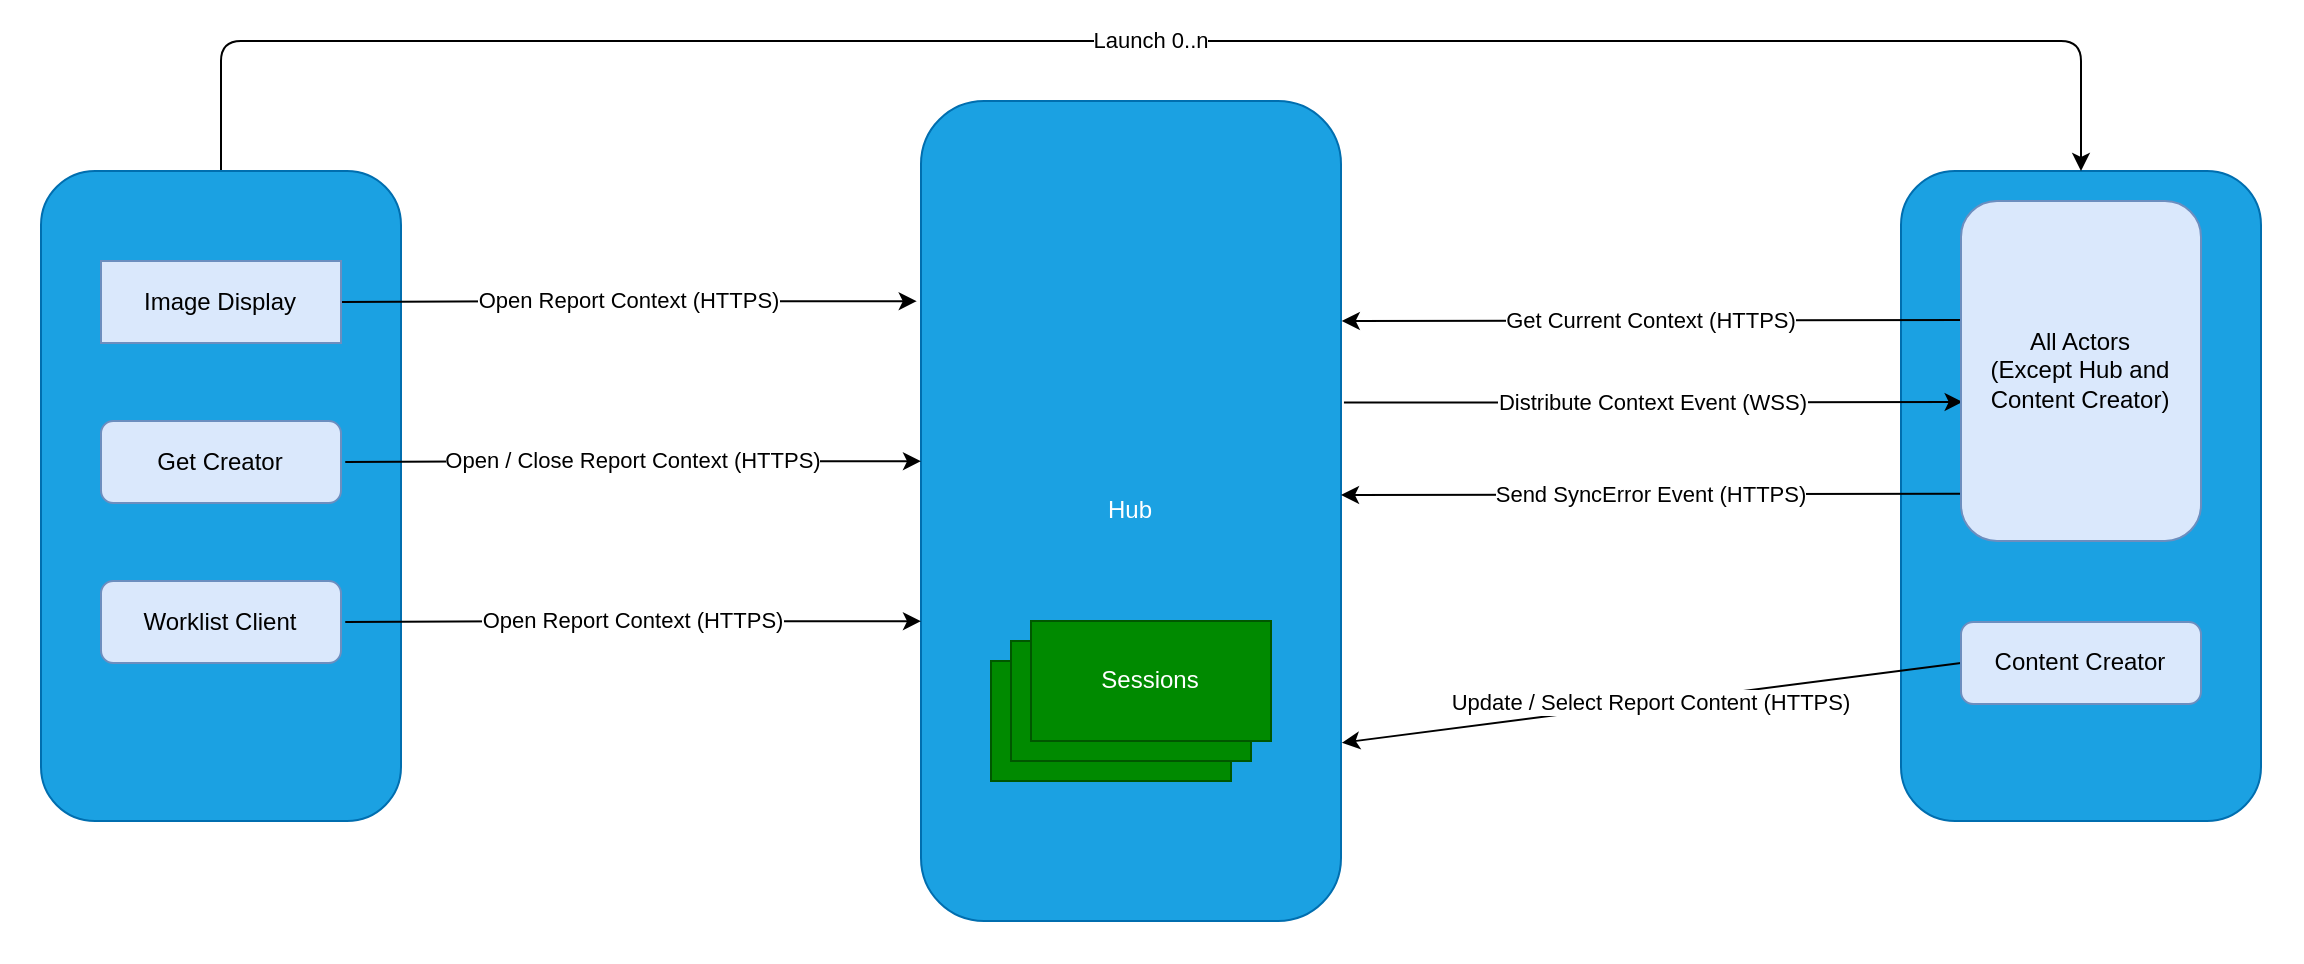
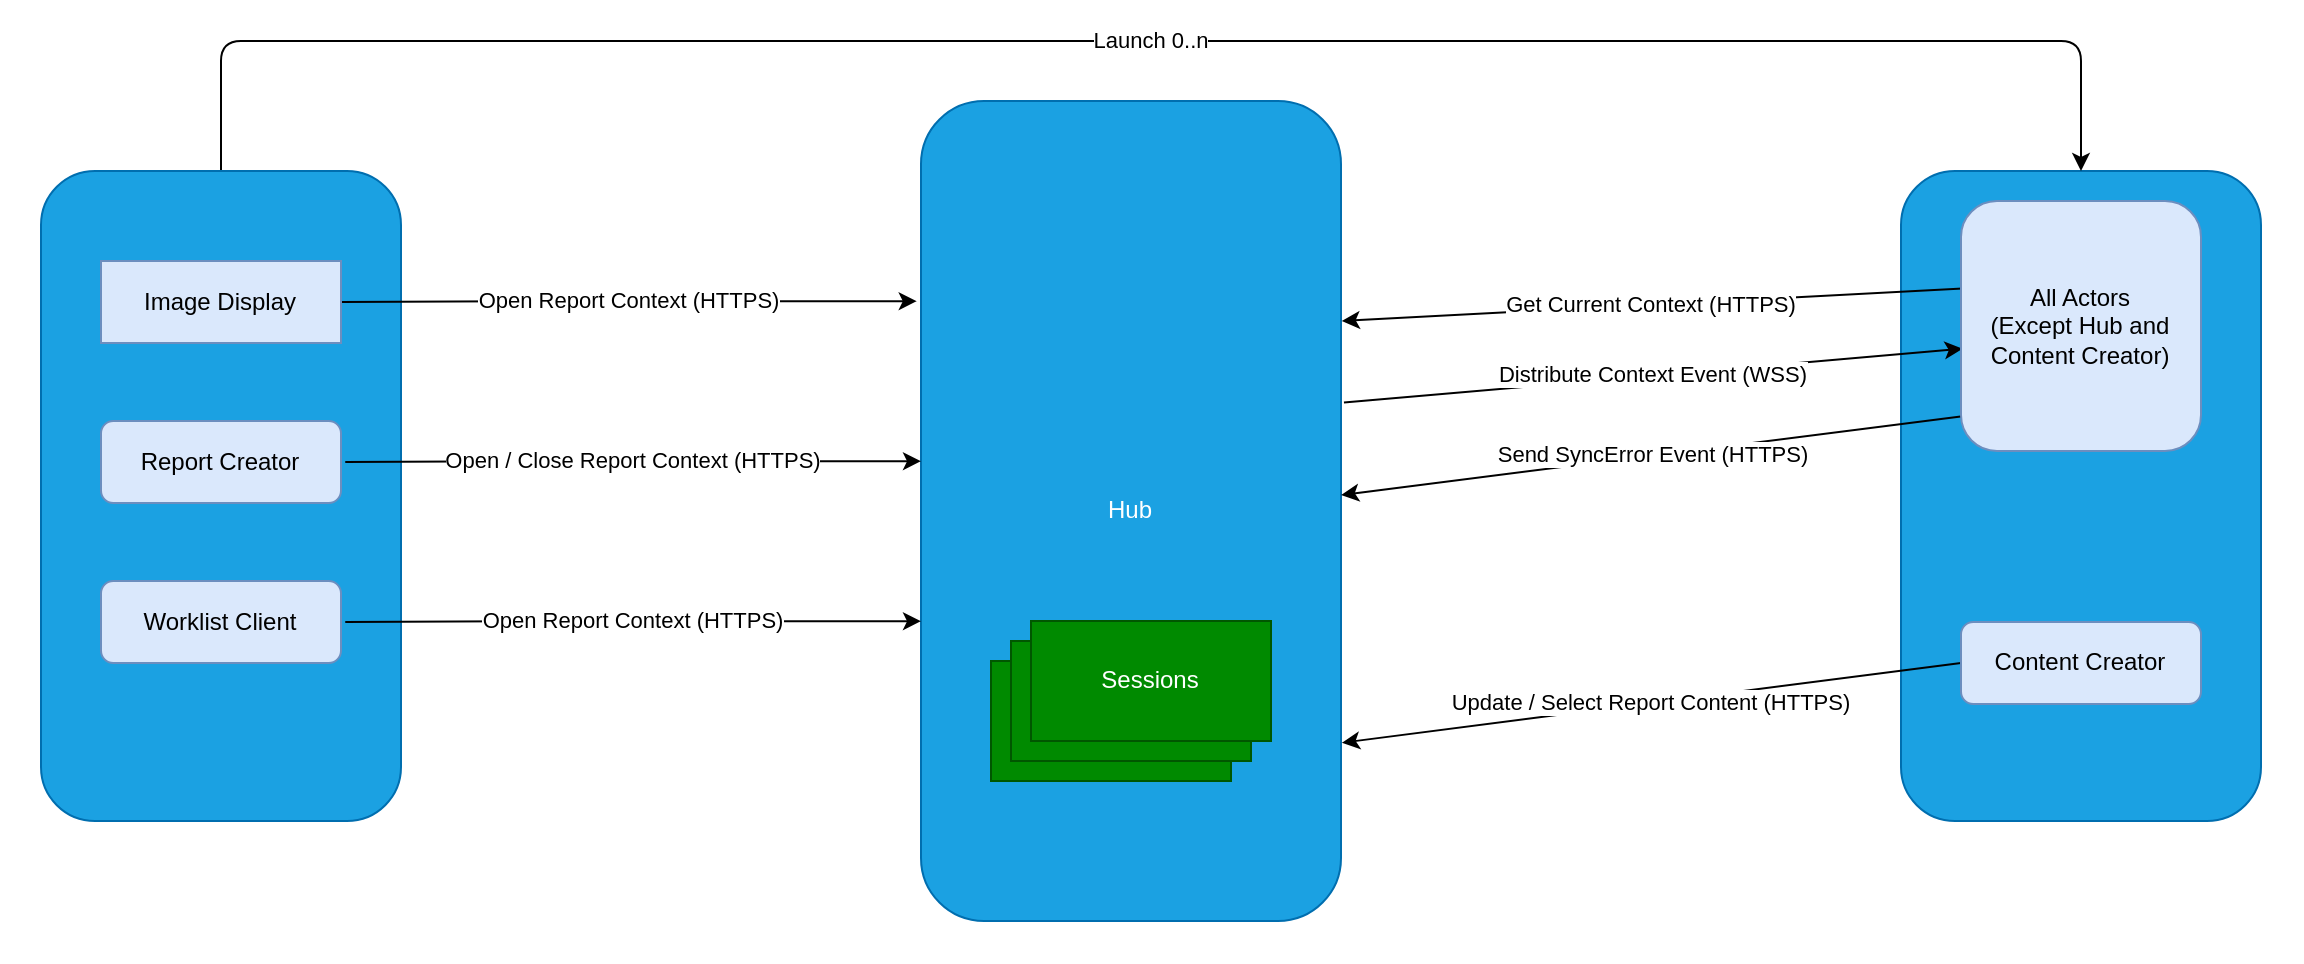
(2081, 371) -> (2081, 326)
(221, 463) -> (221, 463)
